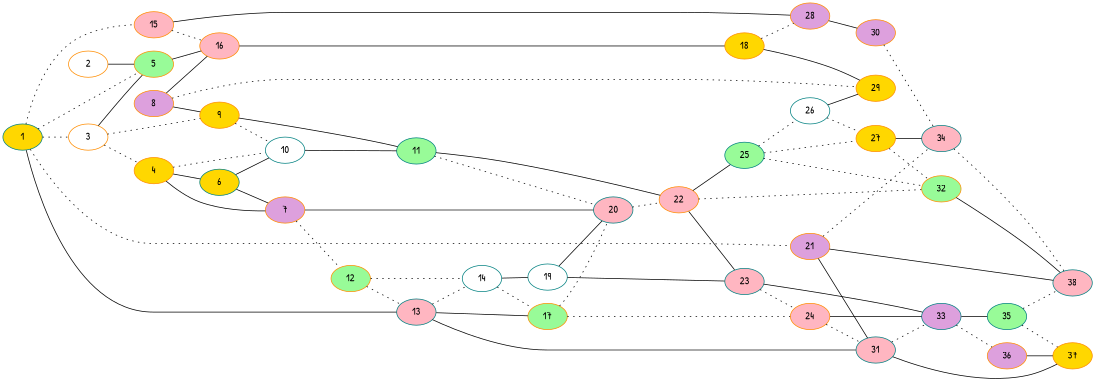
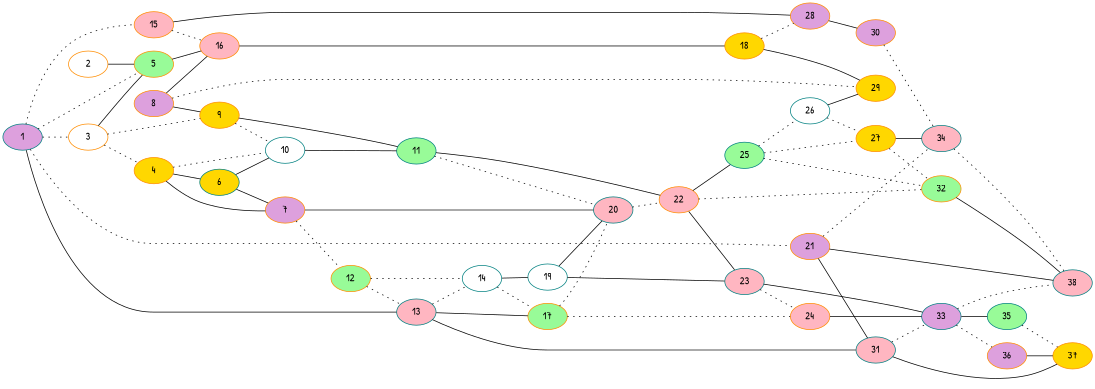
(23, 137) -> (23, 137)
(1040, 300) -> (1004, 293)
(843, 333) -> none
